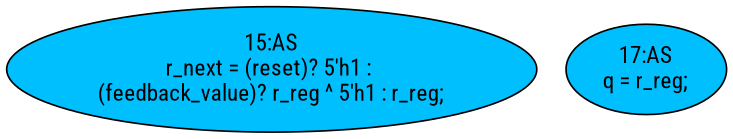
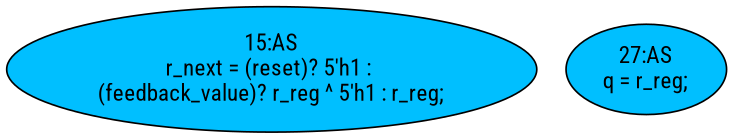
(646, 69) -> (646, 69)
